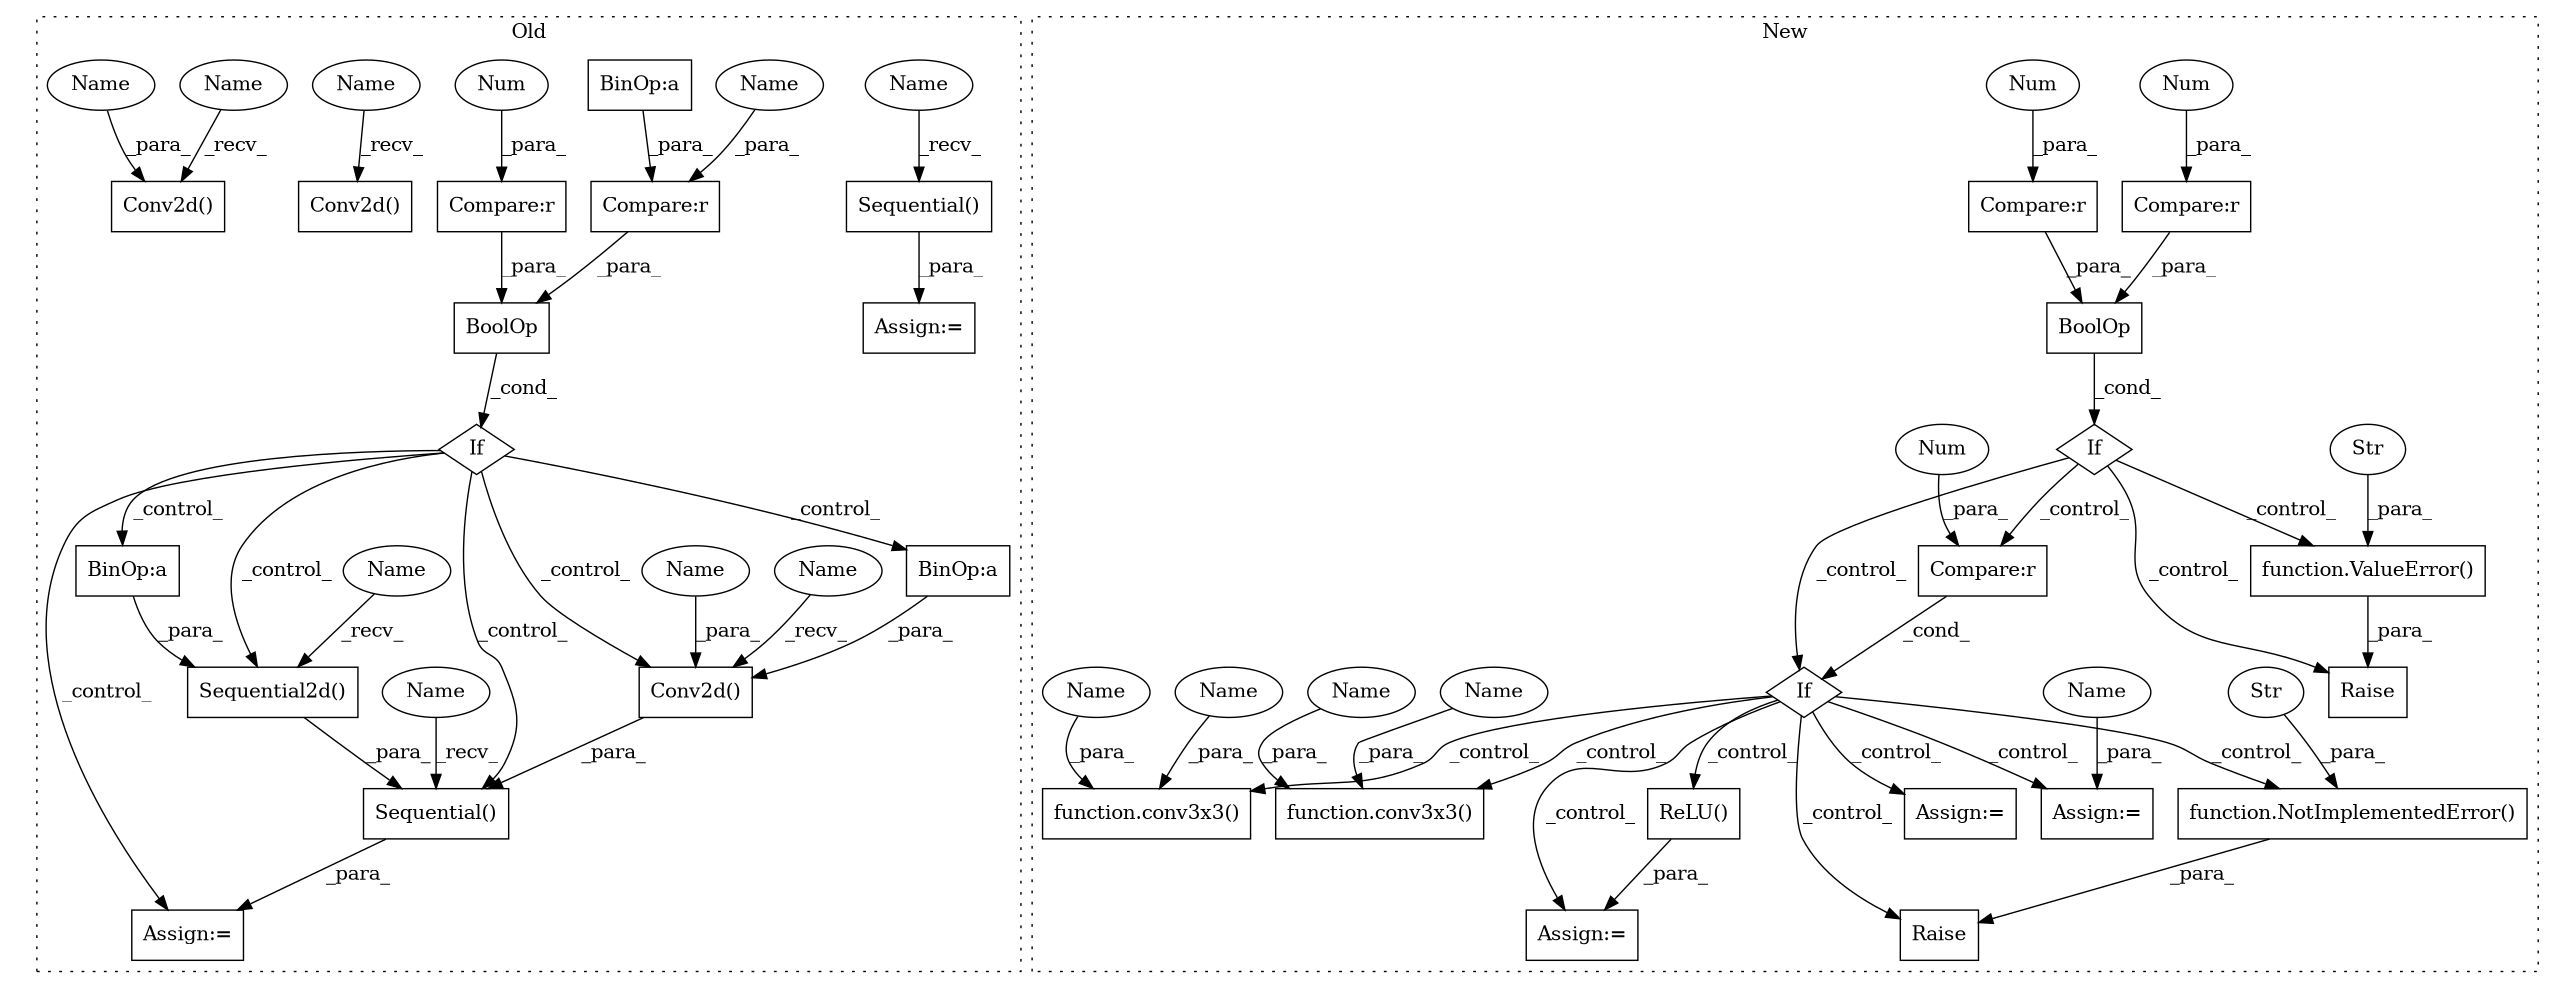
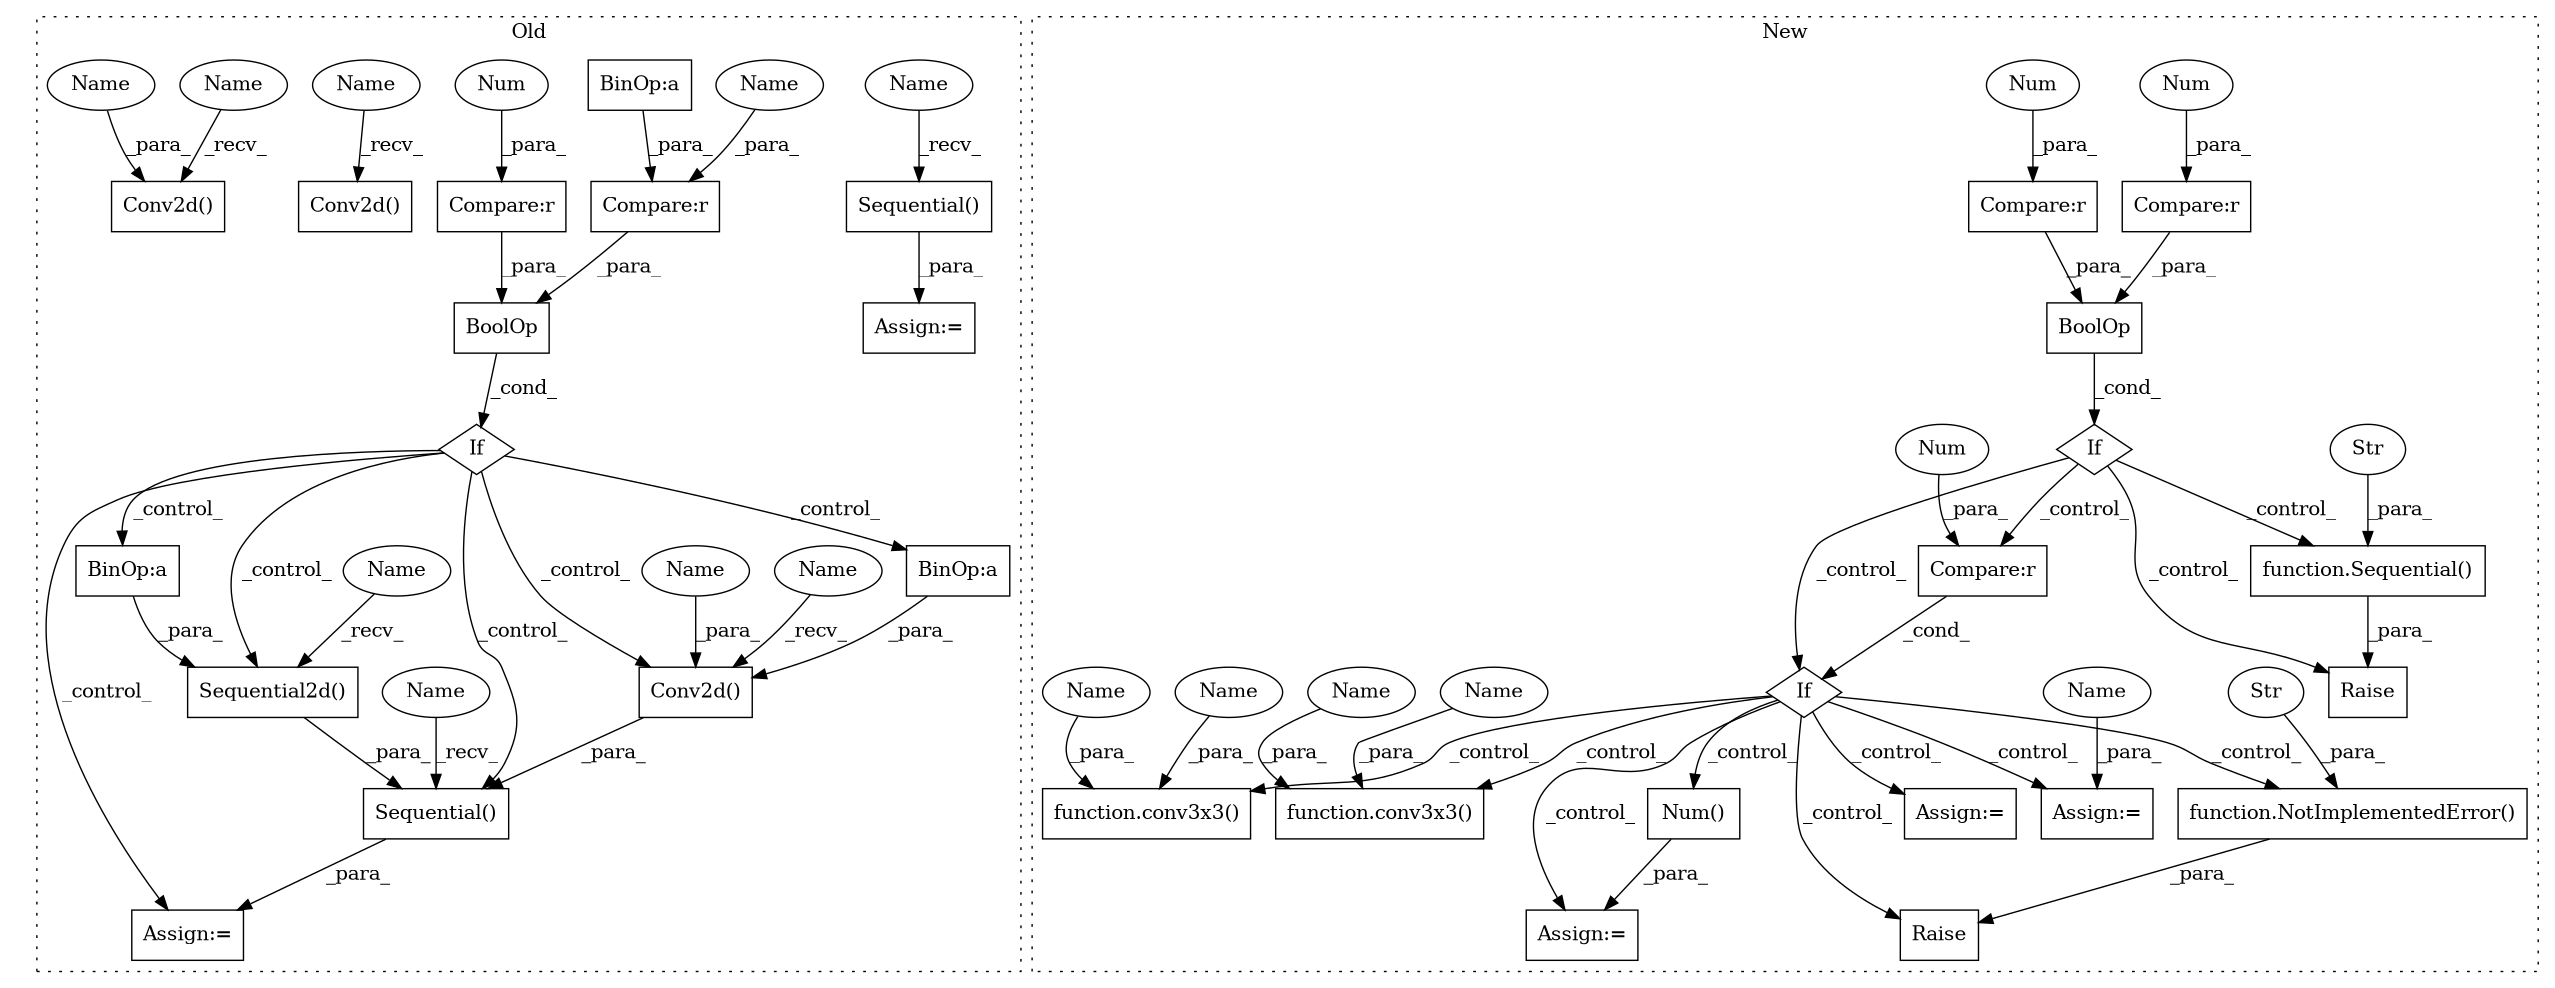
(2368, 571) -> (2368, 571)
(1694, 814) -> (1694, 814)
